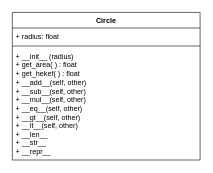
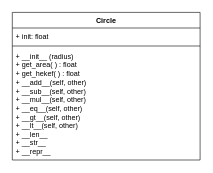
(41, 36) -> (36, 36)
